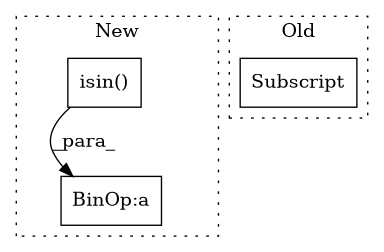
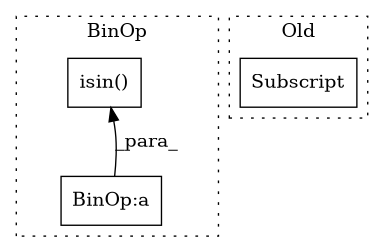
(117, 32) -> (117, 32)
(51, 136) -> (116, 149)
